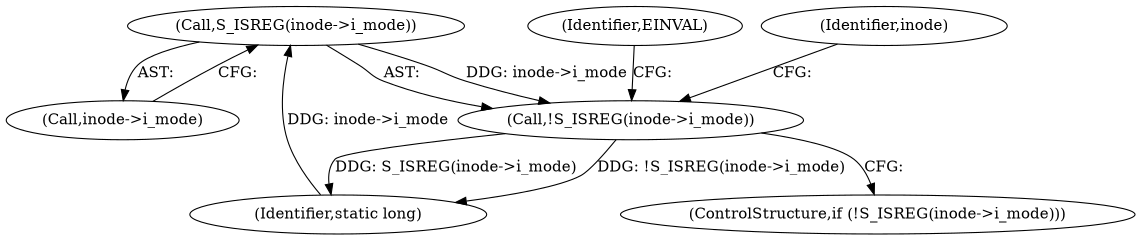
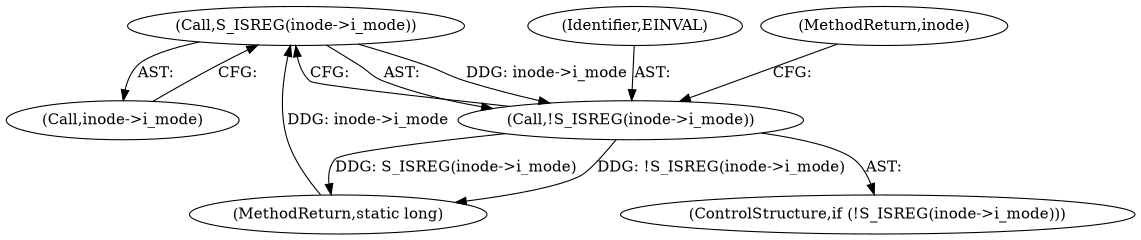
(884, 26) -> (884, 26)
(655, 73) -> (655, 73)
none -> (396, 94)
(886, 167) -> (886, 167)
(338, 214) -> (338, 214)
